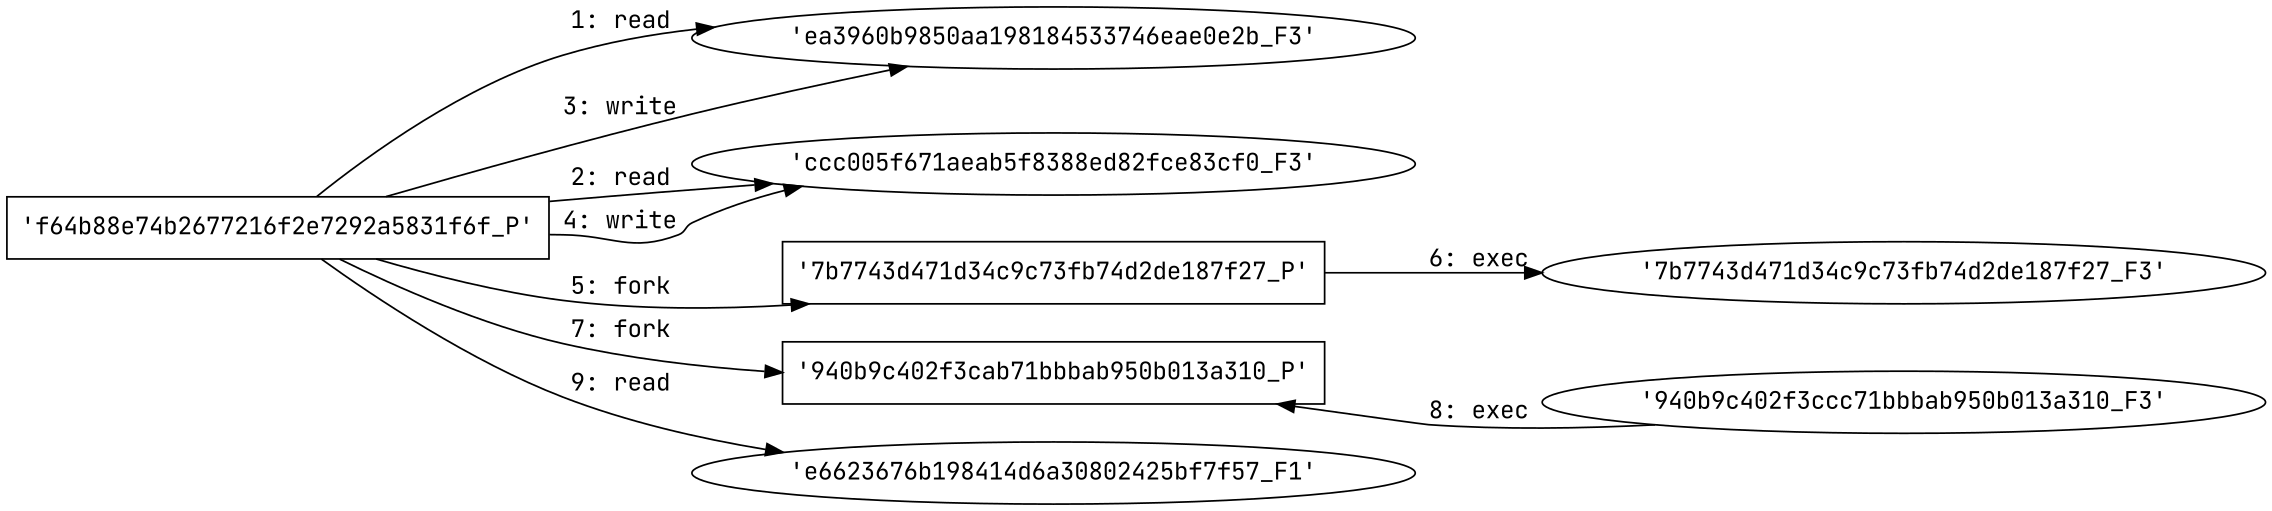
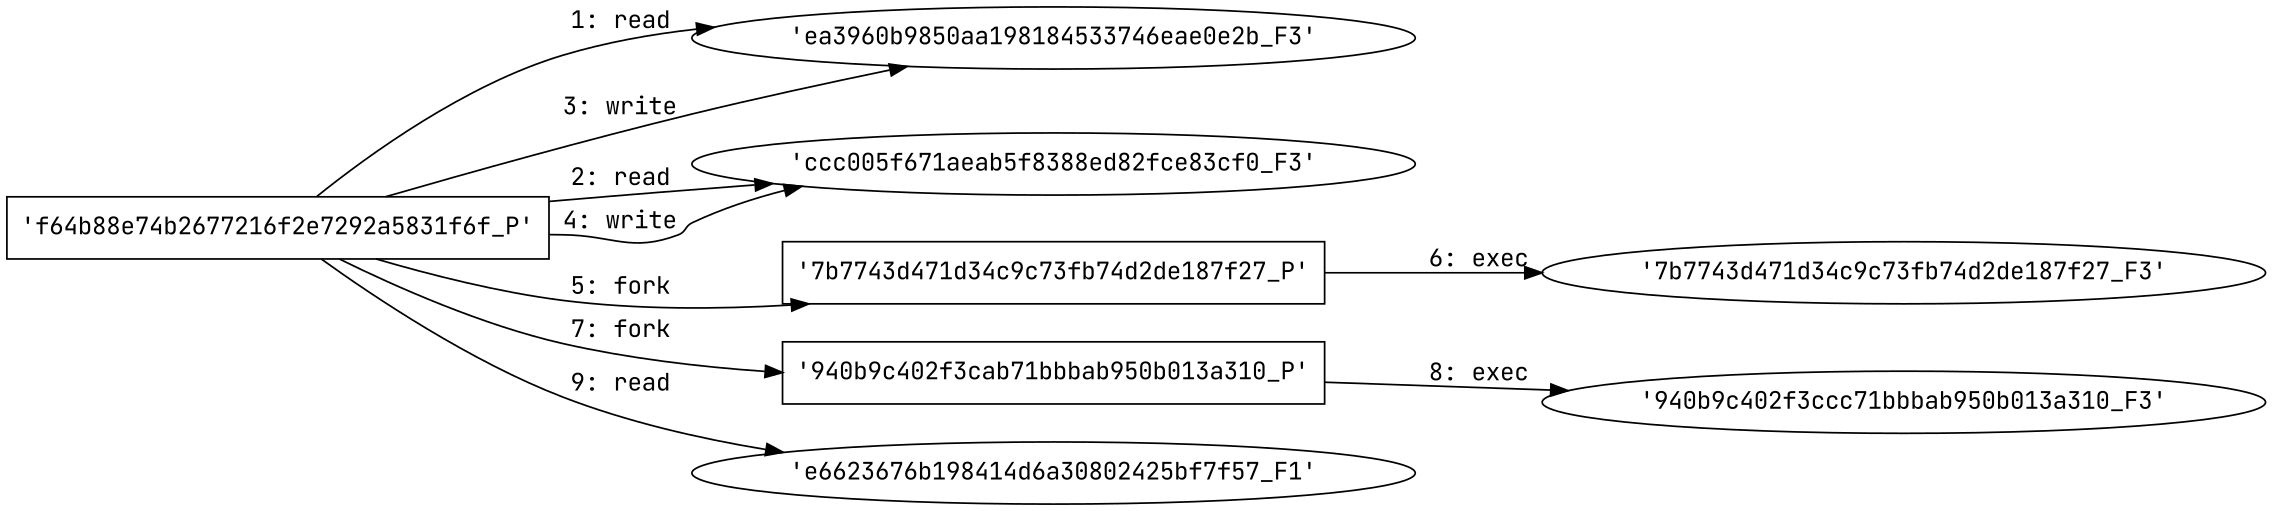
(1474, 427) -> (1438, 386)
